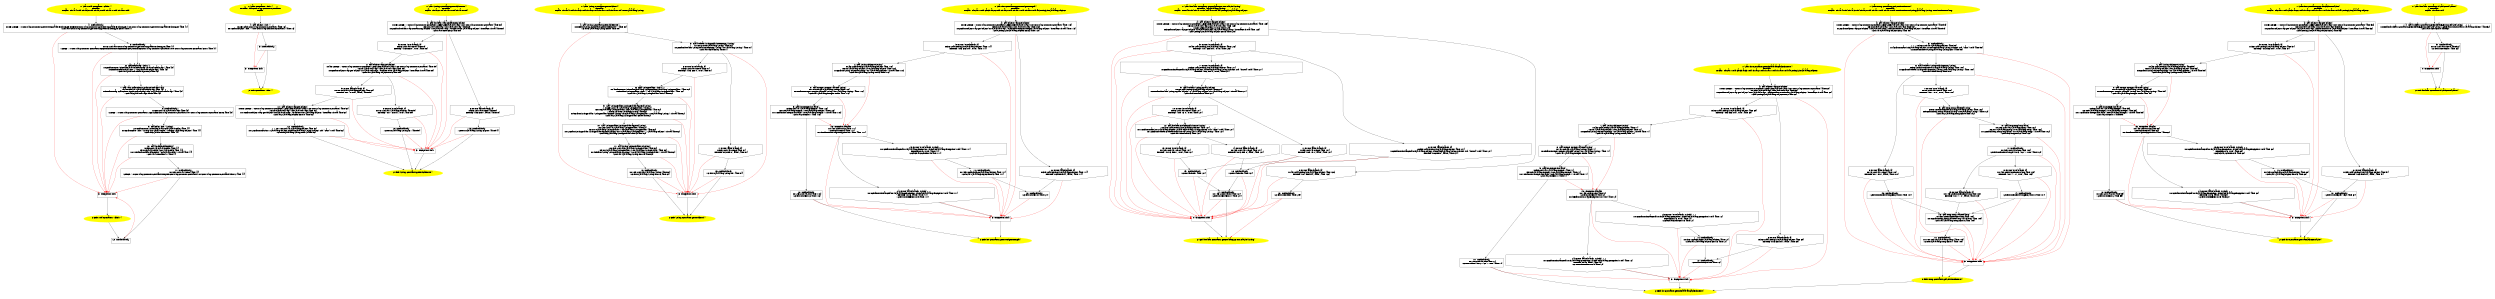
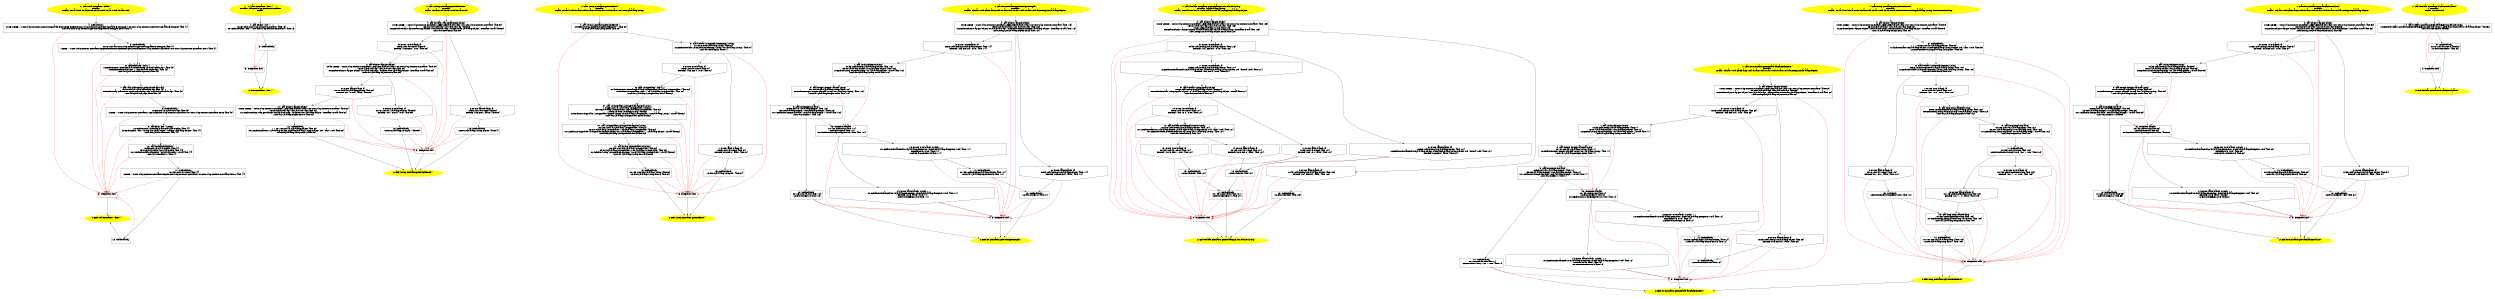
(1890, 195) -> (1890, 195)
(2023, 195) -> none
(1257, 217) -> (1257, 217)
none -> (1019, 219)
(113, 230) -> (116, 231)
